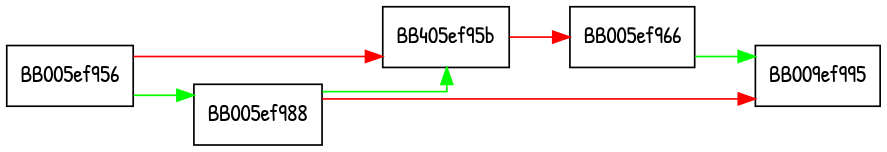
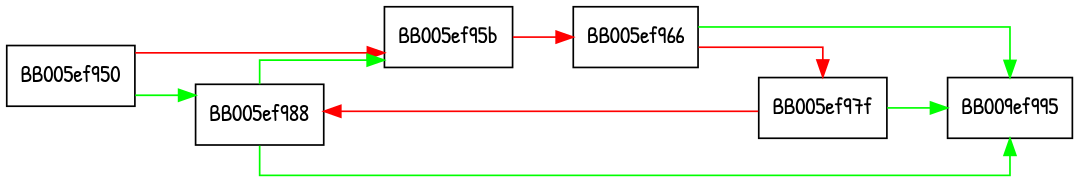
(446, 37) -> (449, 37)
(70, 76) -> (71, 76)
(530, 99) -> (630, 175)
none -> (823, 108)
